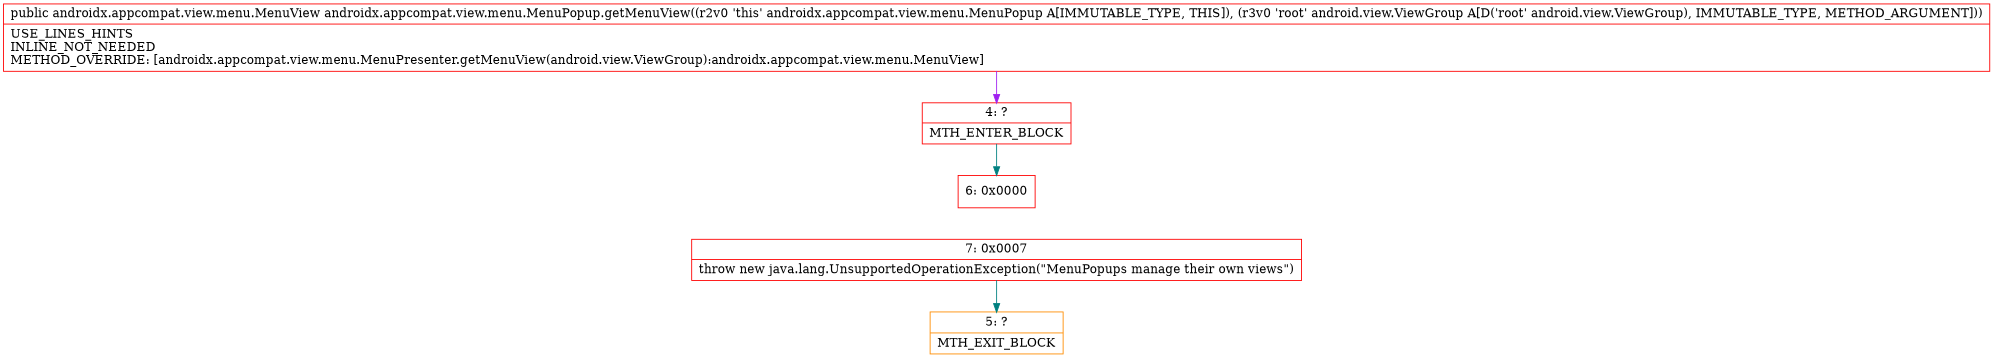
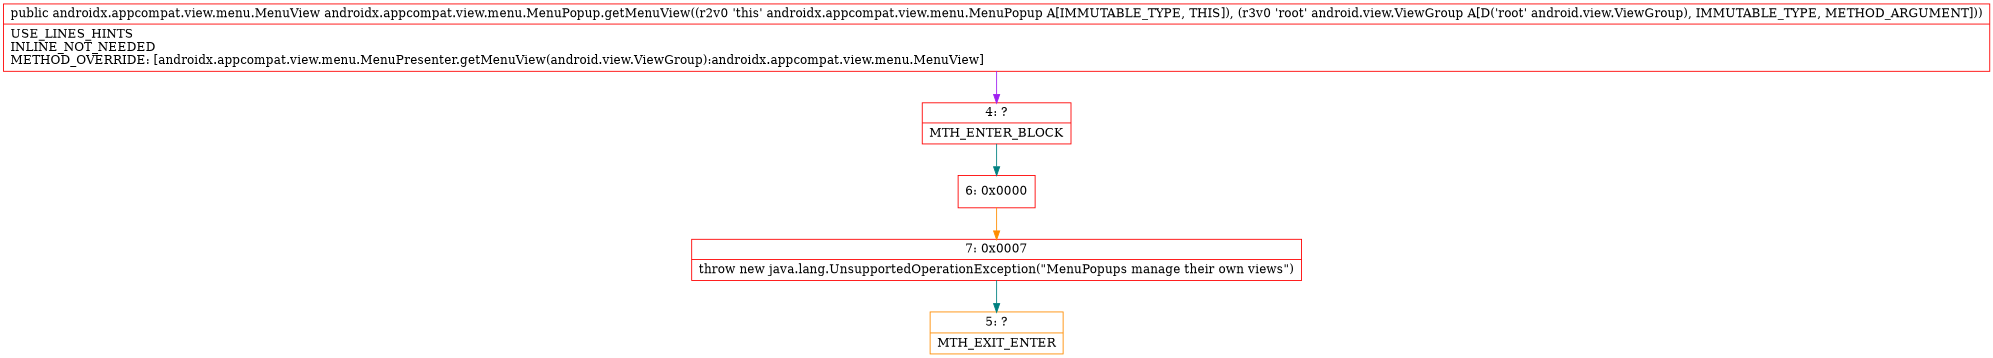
none -> (997, 219)
(997, 343) -> (997, 343)
